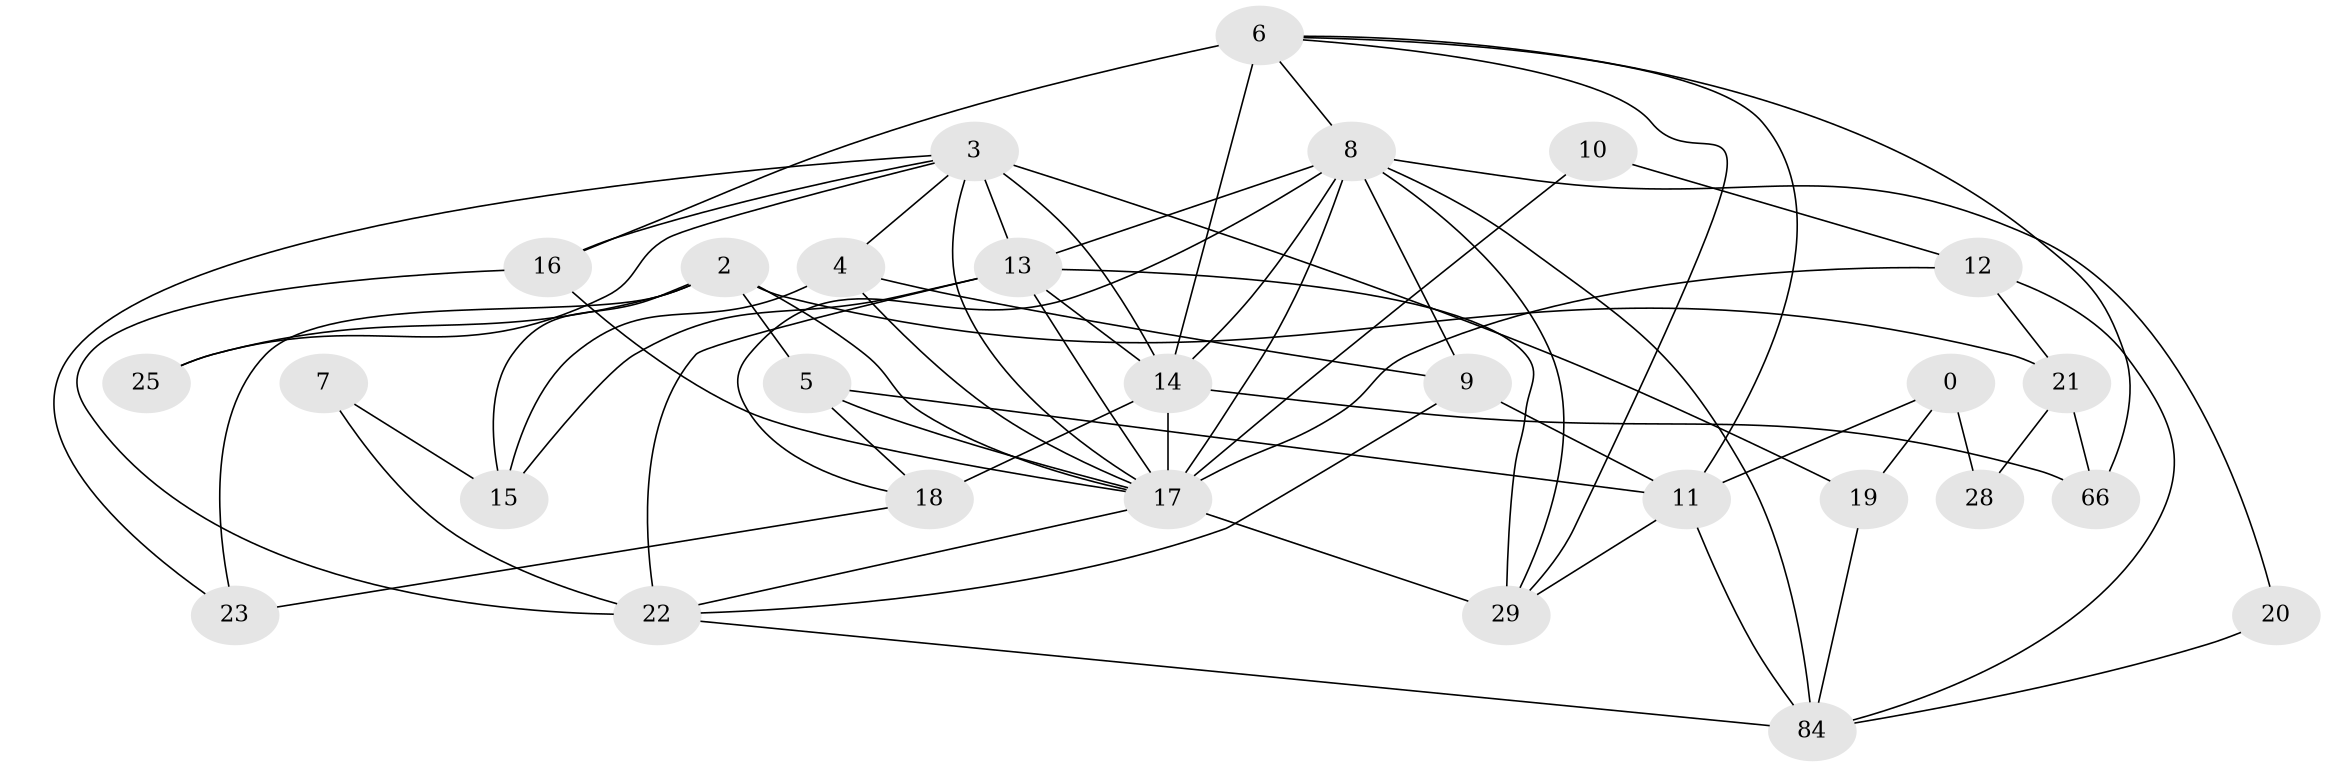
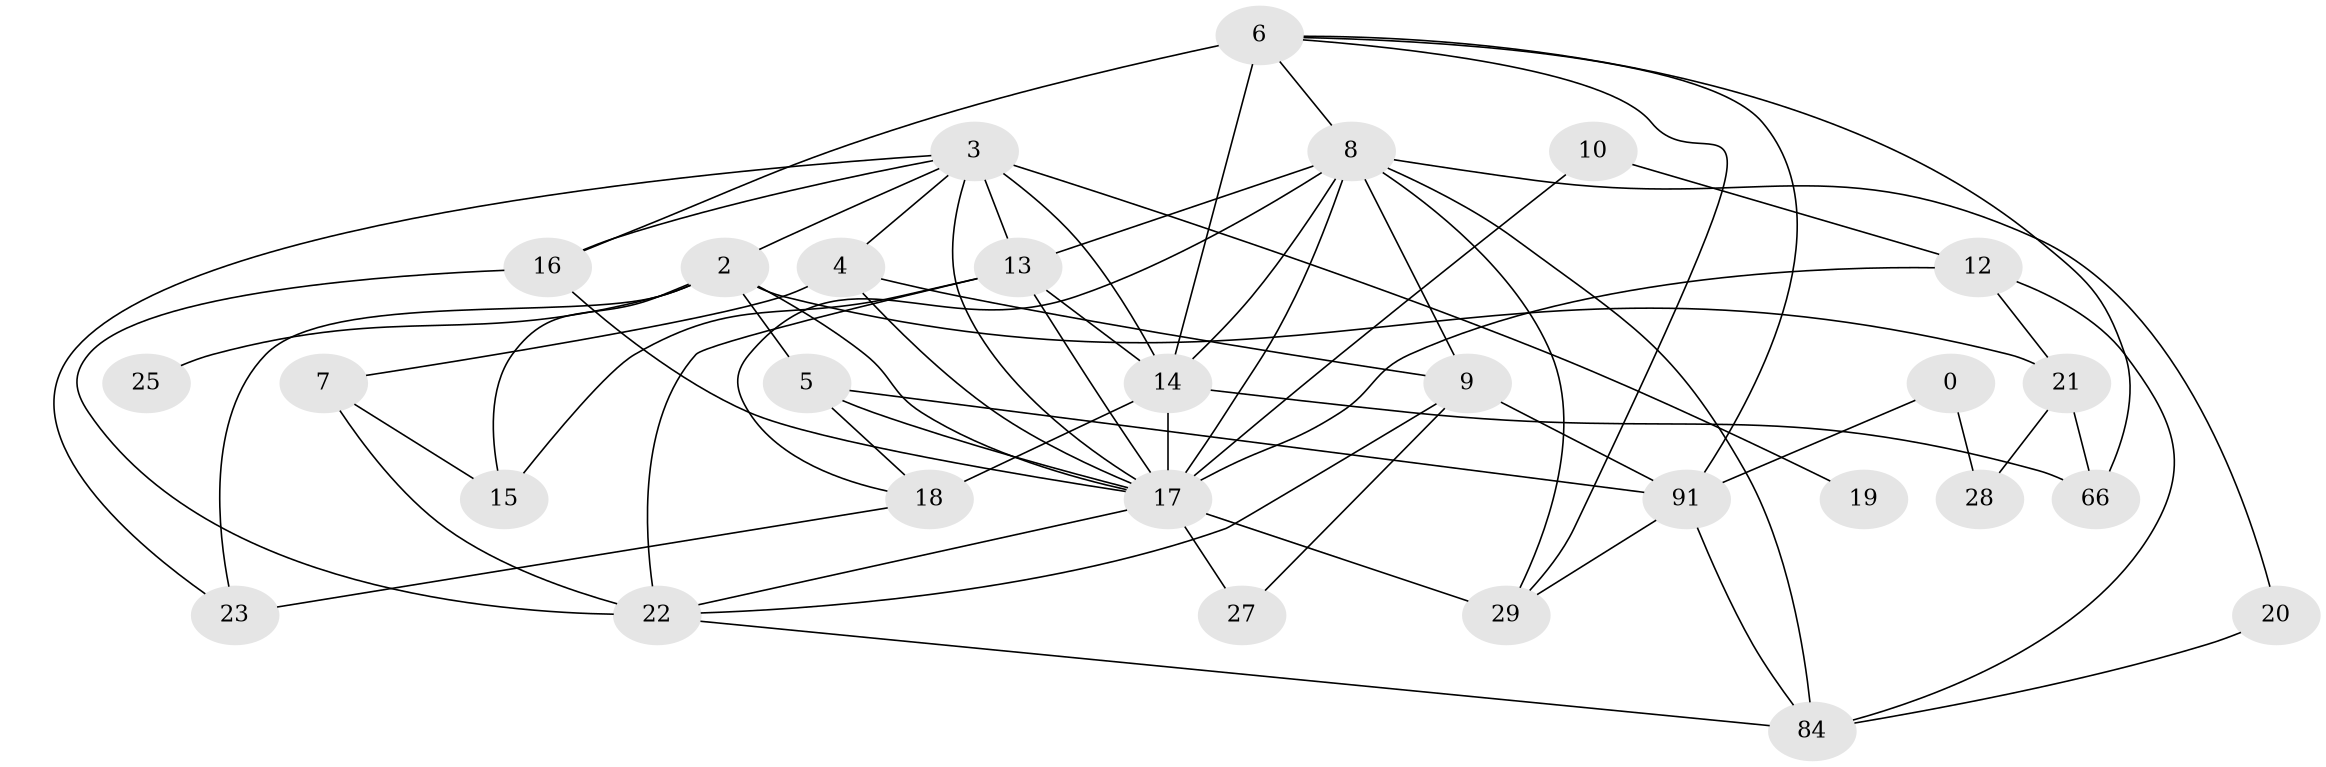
(625, 282) -> (849, 209)
(1364, 294) -> none
(631, 322) -> (589, 338)
(1915, 432) -> none
(1687, 499) -> (1687, 499)
none -> (1242, 615)
(1838, 615) -> none
